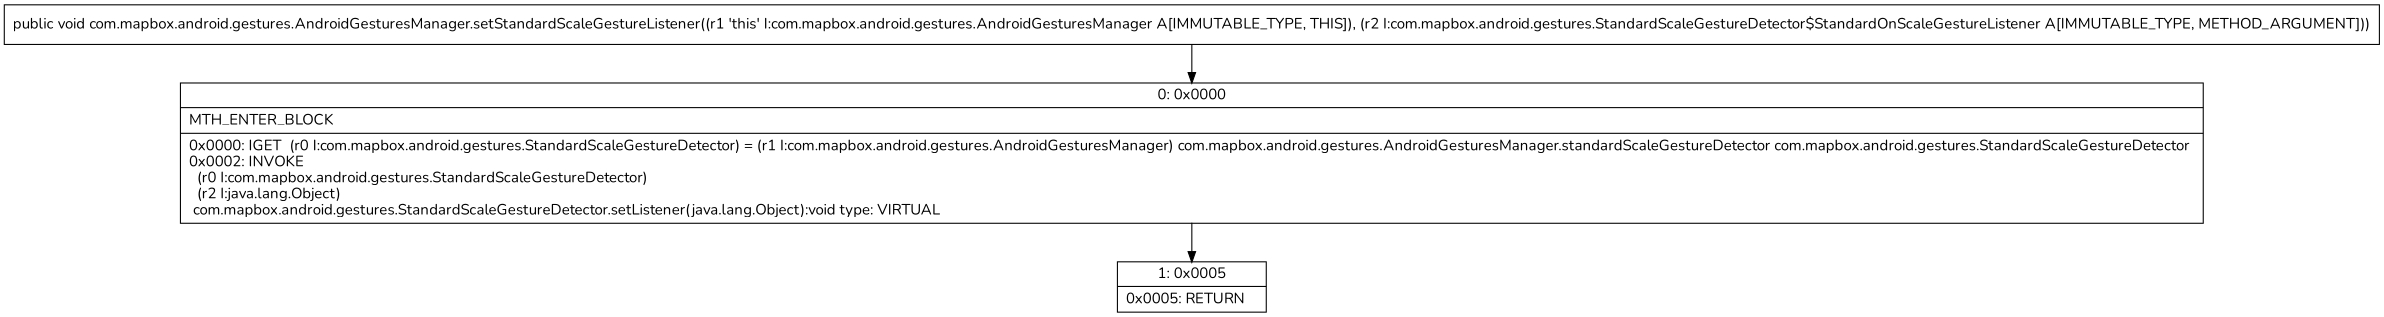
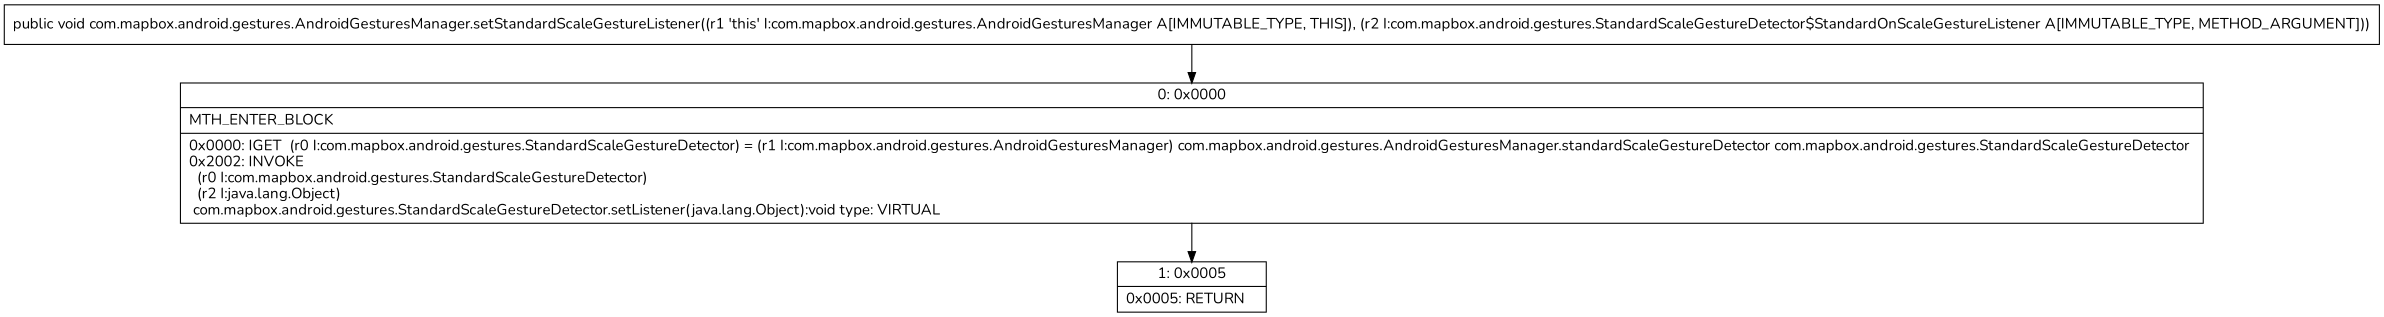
(251, 162) -> (251, 162)
